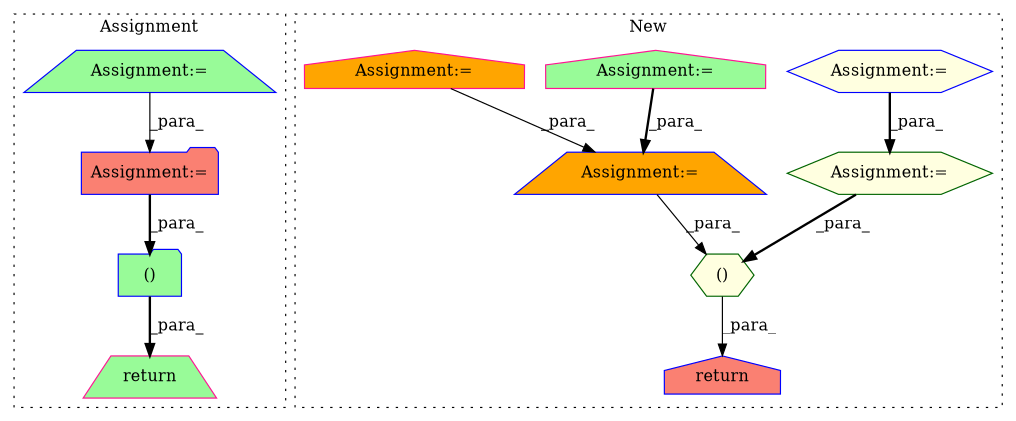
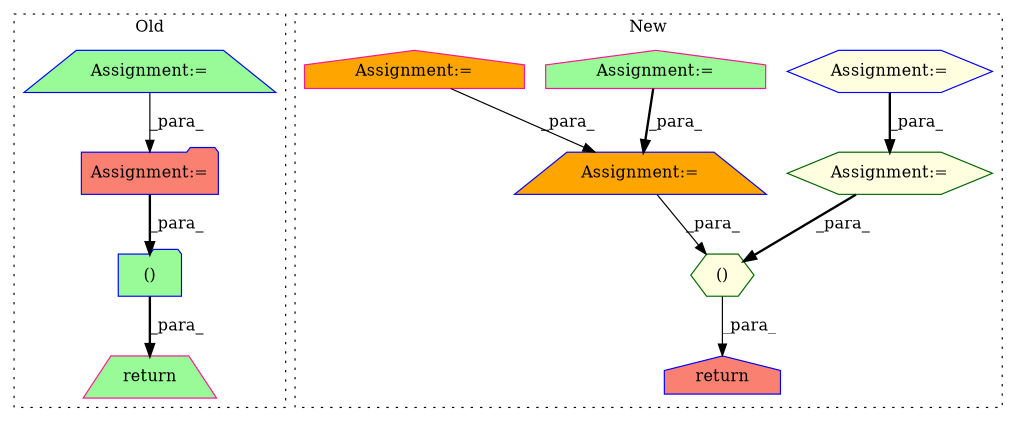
(150, 28) -> (150, 28)
